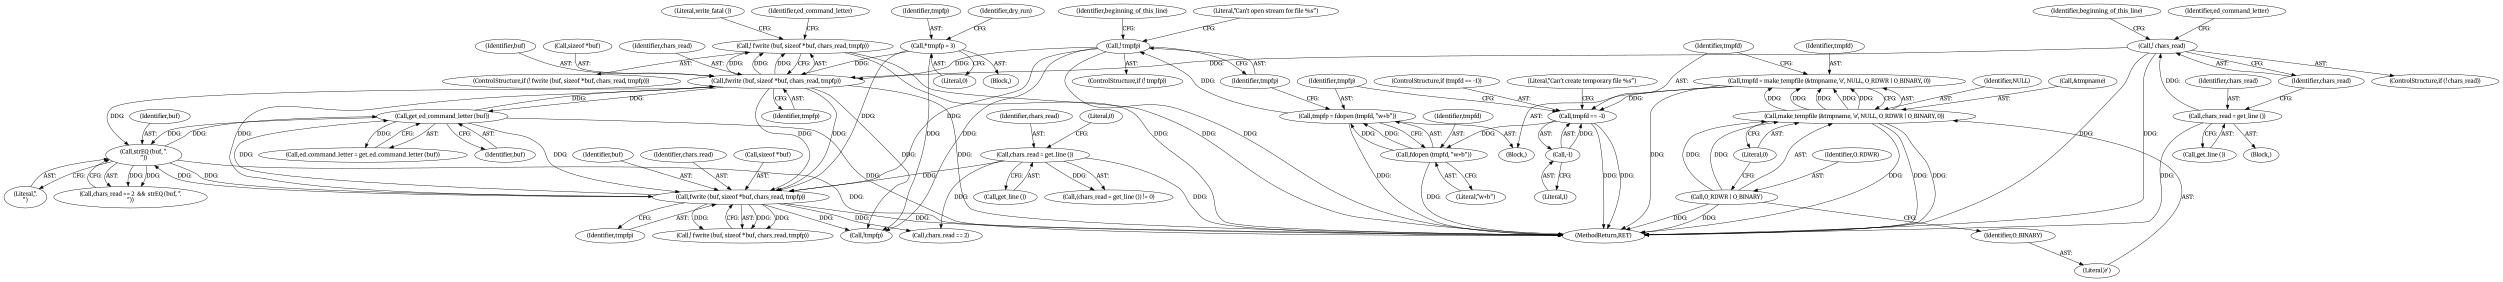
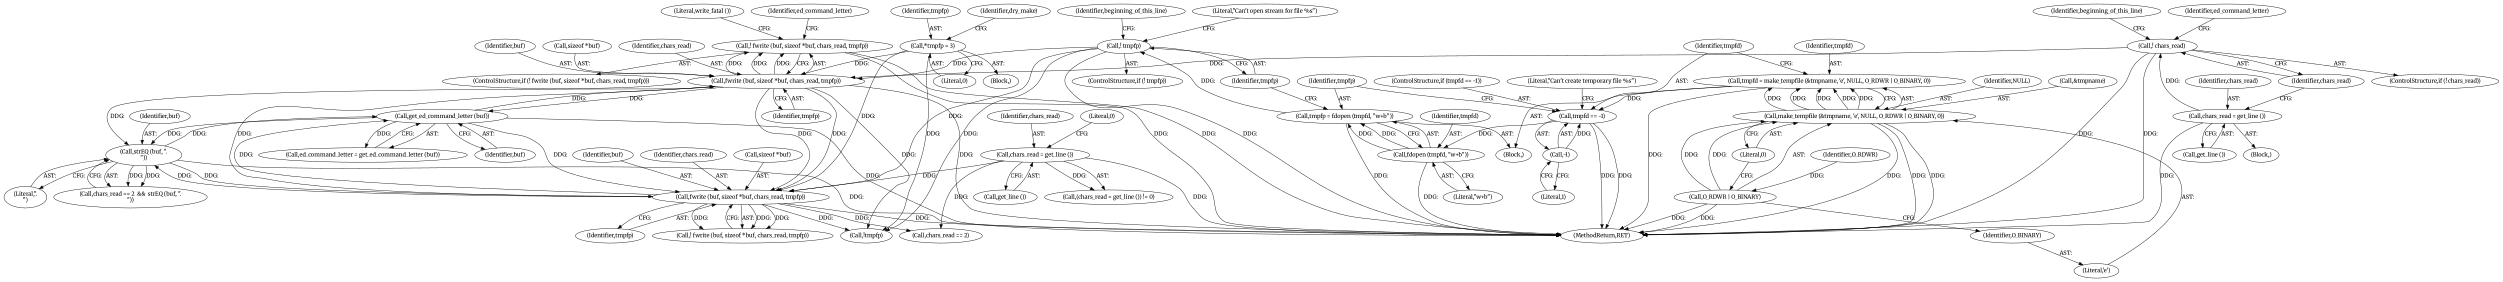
(1006, 11) -> (1009, 11)
(1550, 176) -> (1548, 176)
(1819, 176) -> (1818, 176)
